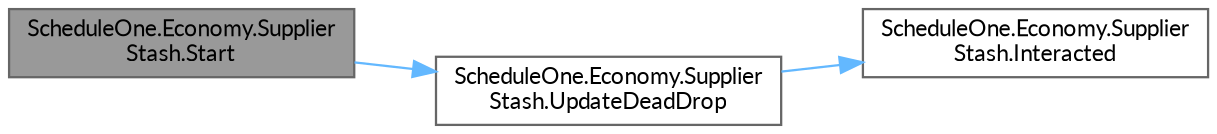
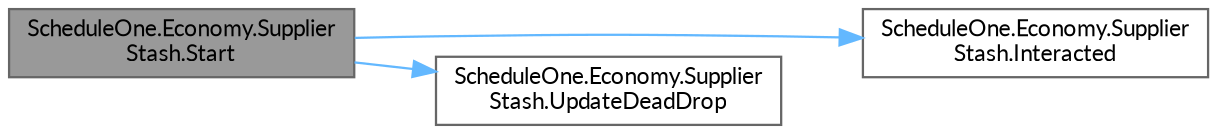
(811, 68) -> (597, 35)
